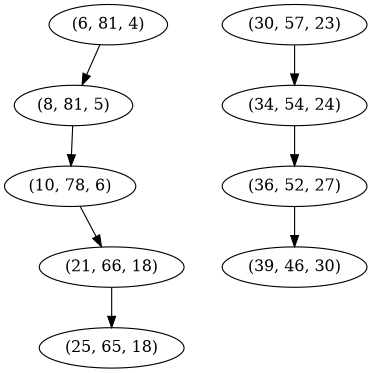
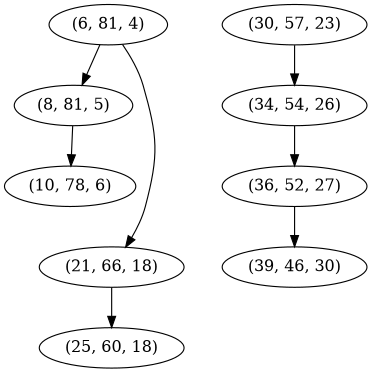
(295, 105) -> (295, 105)
(88, 221) -> (154, 140)
(112, 348) -> (112, 348)
